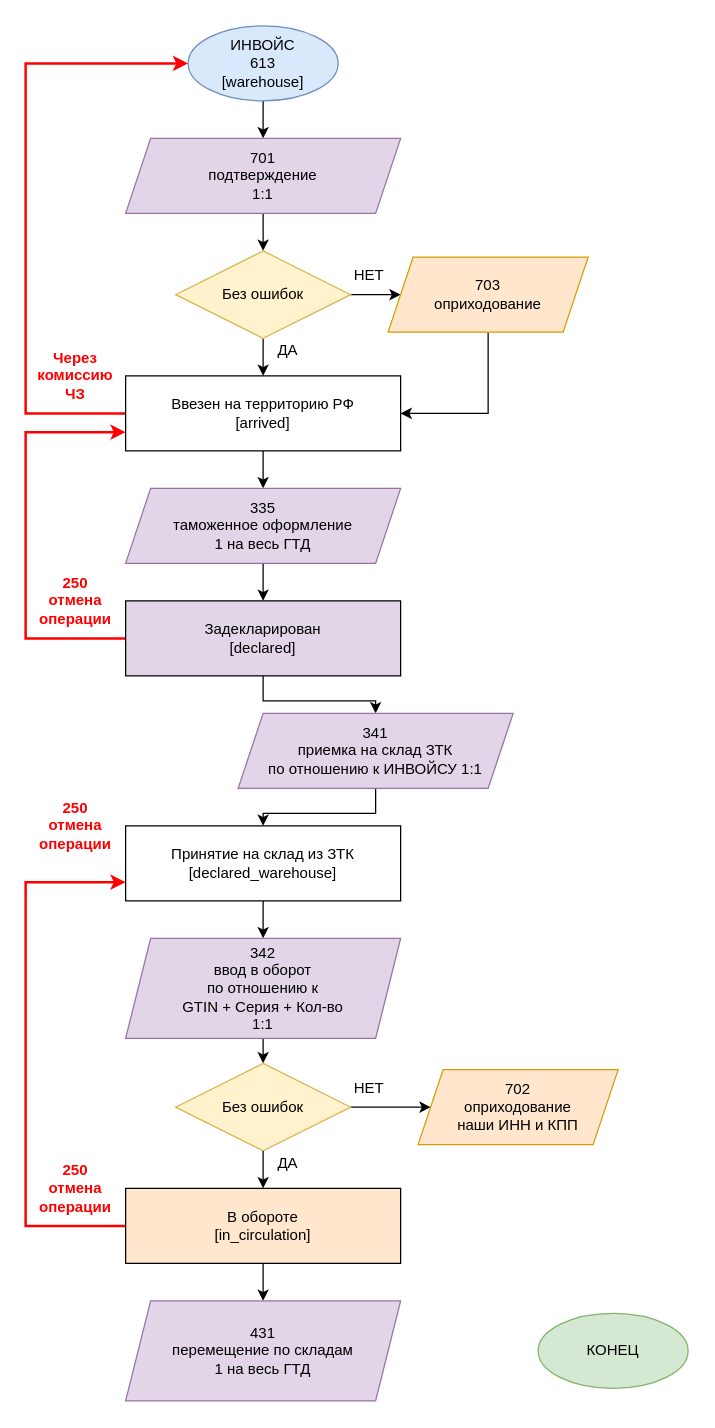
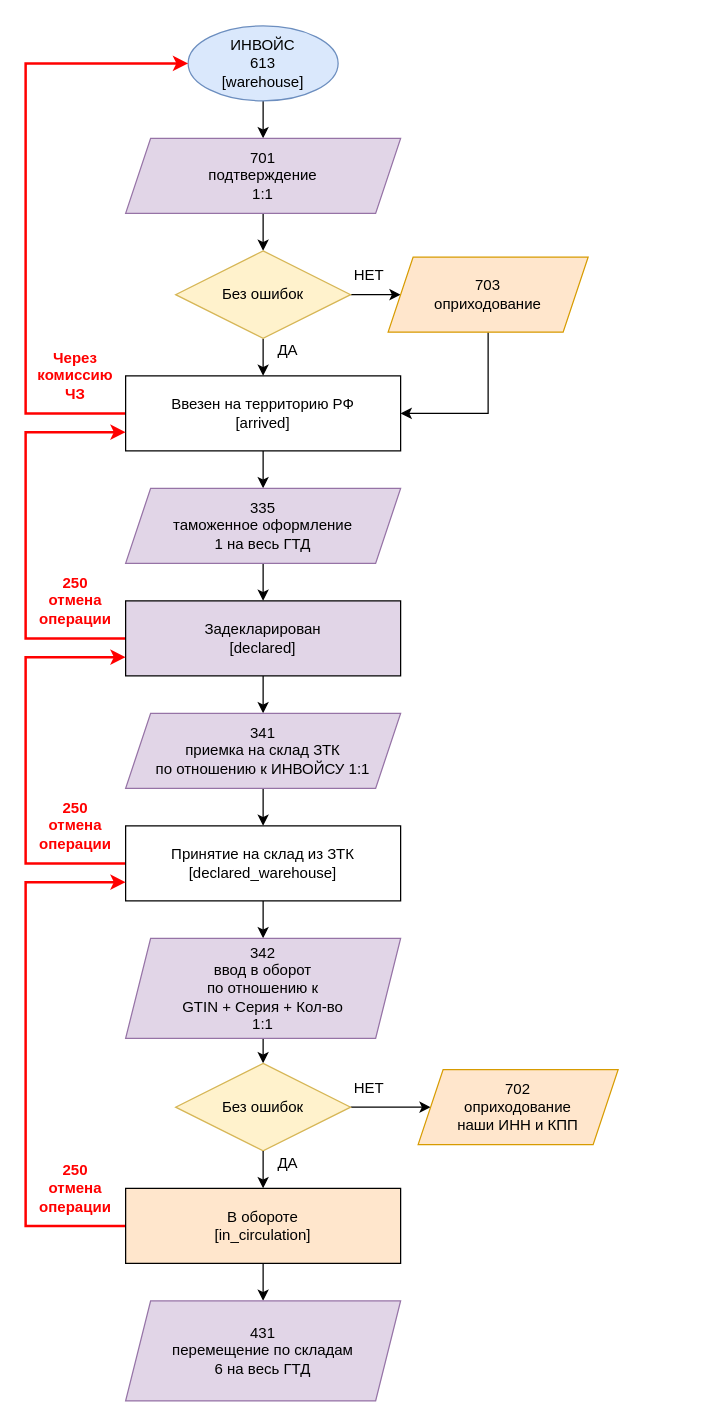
(376, 751) -> (263, 751)
none -> (26, 766)
(263, 1351) -> (263, 1351)
(613, 1351) -> none
